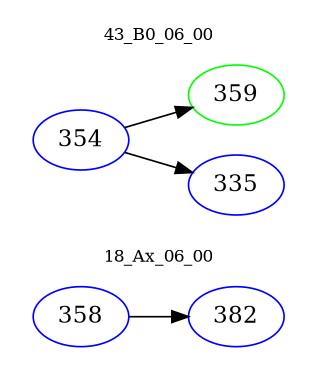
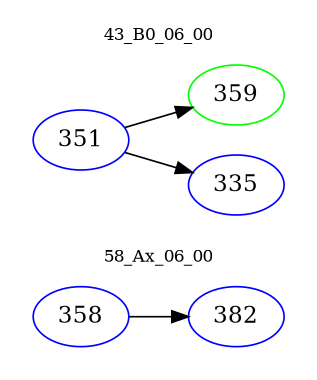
(81, 140) -> (81, 140)
(159, 258) -> (159, 258)
